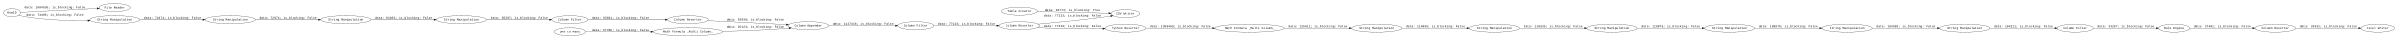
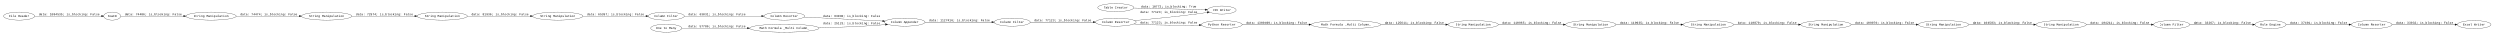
(59, 10) -> (68, 16)
